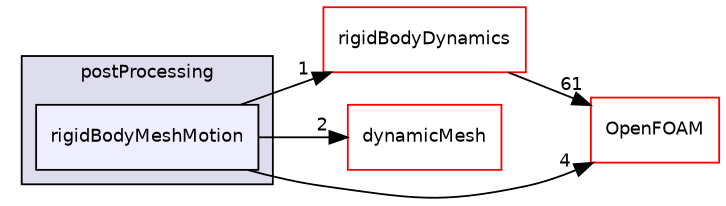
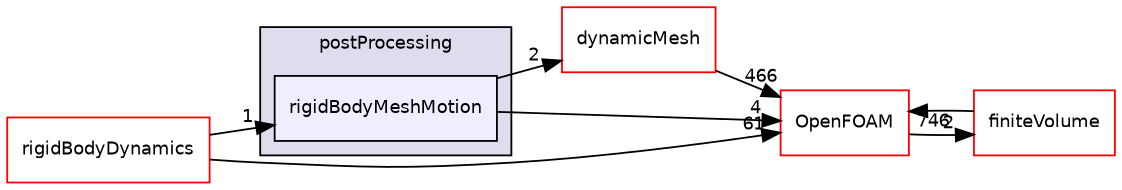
none -> (739, 80)
(285, 89) -> (233, 131)
none -> (1044, 123)
